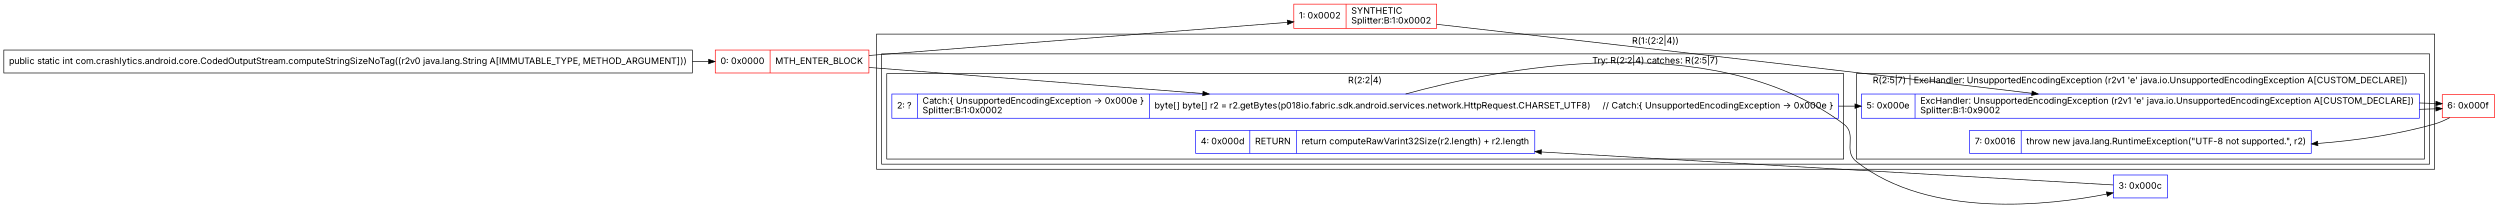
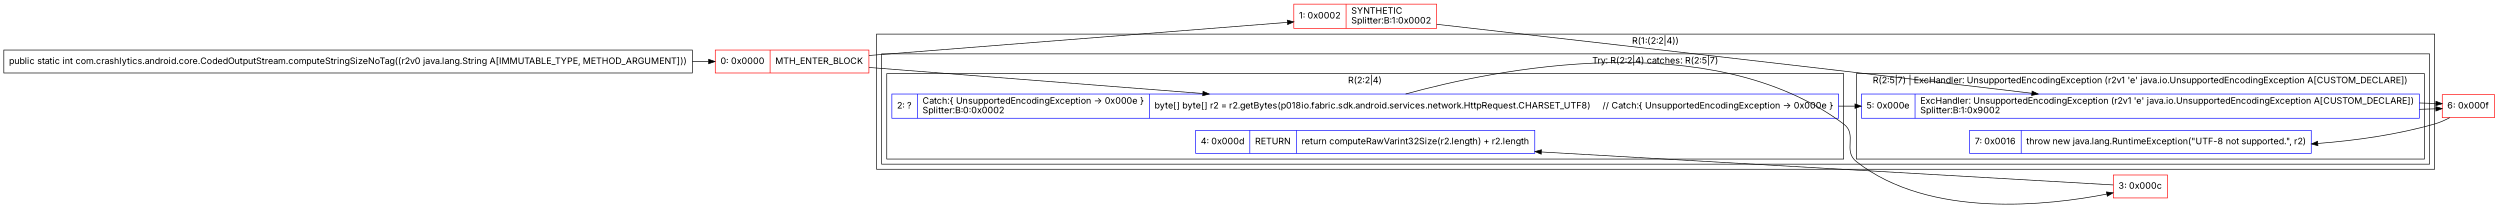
(963, 111) -> (964, 111)
(2140, 186) -> (2140, 186)
